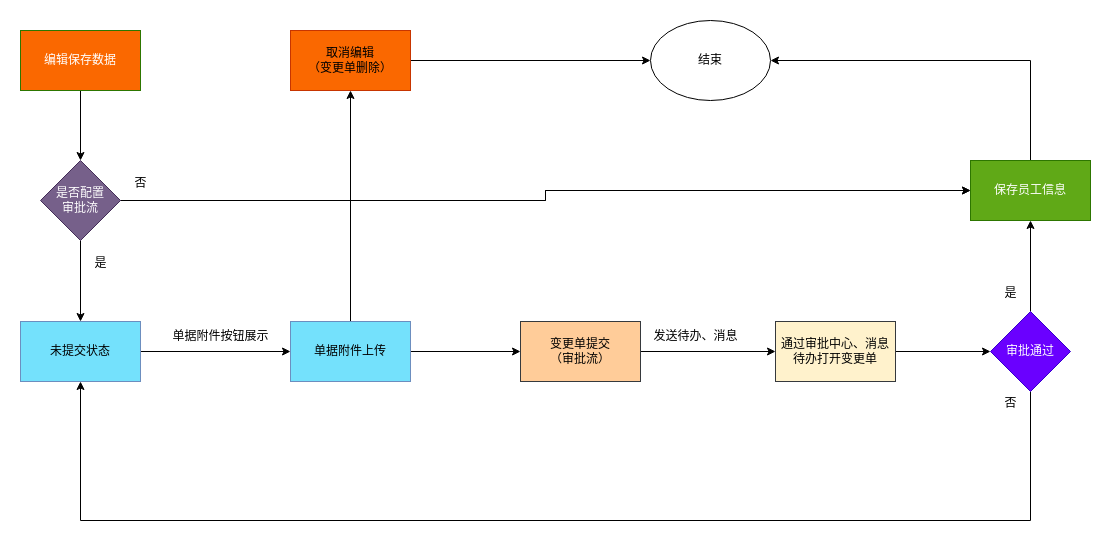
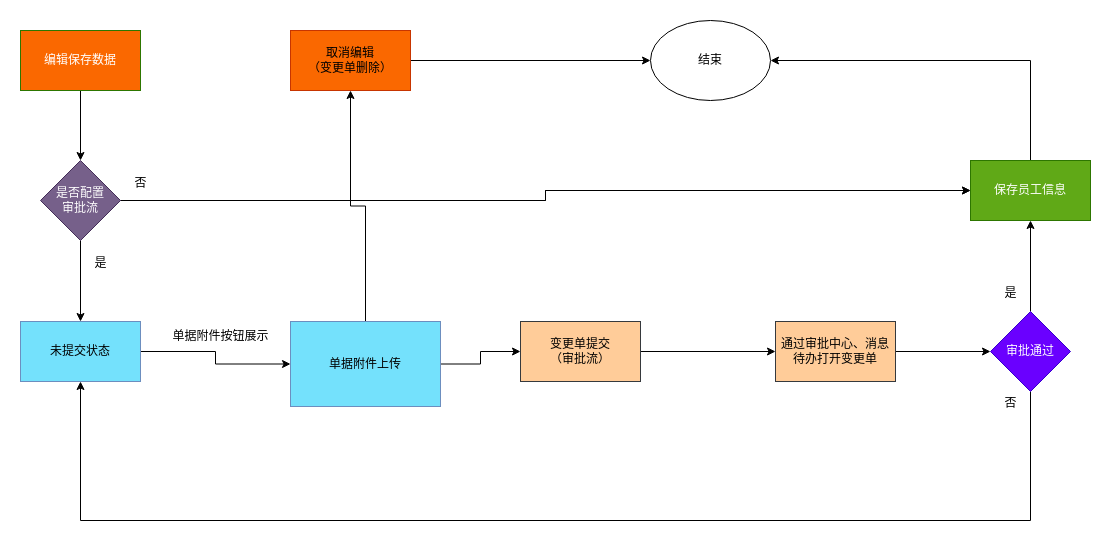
(696, 337) -> none
(351, 352) -> (366, 364)
(836, 352) -> (836, 352)
